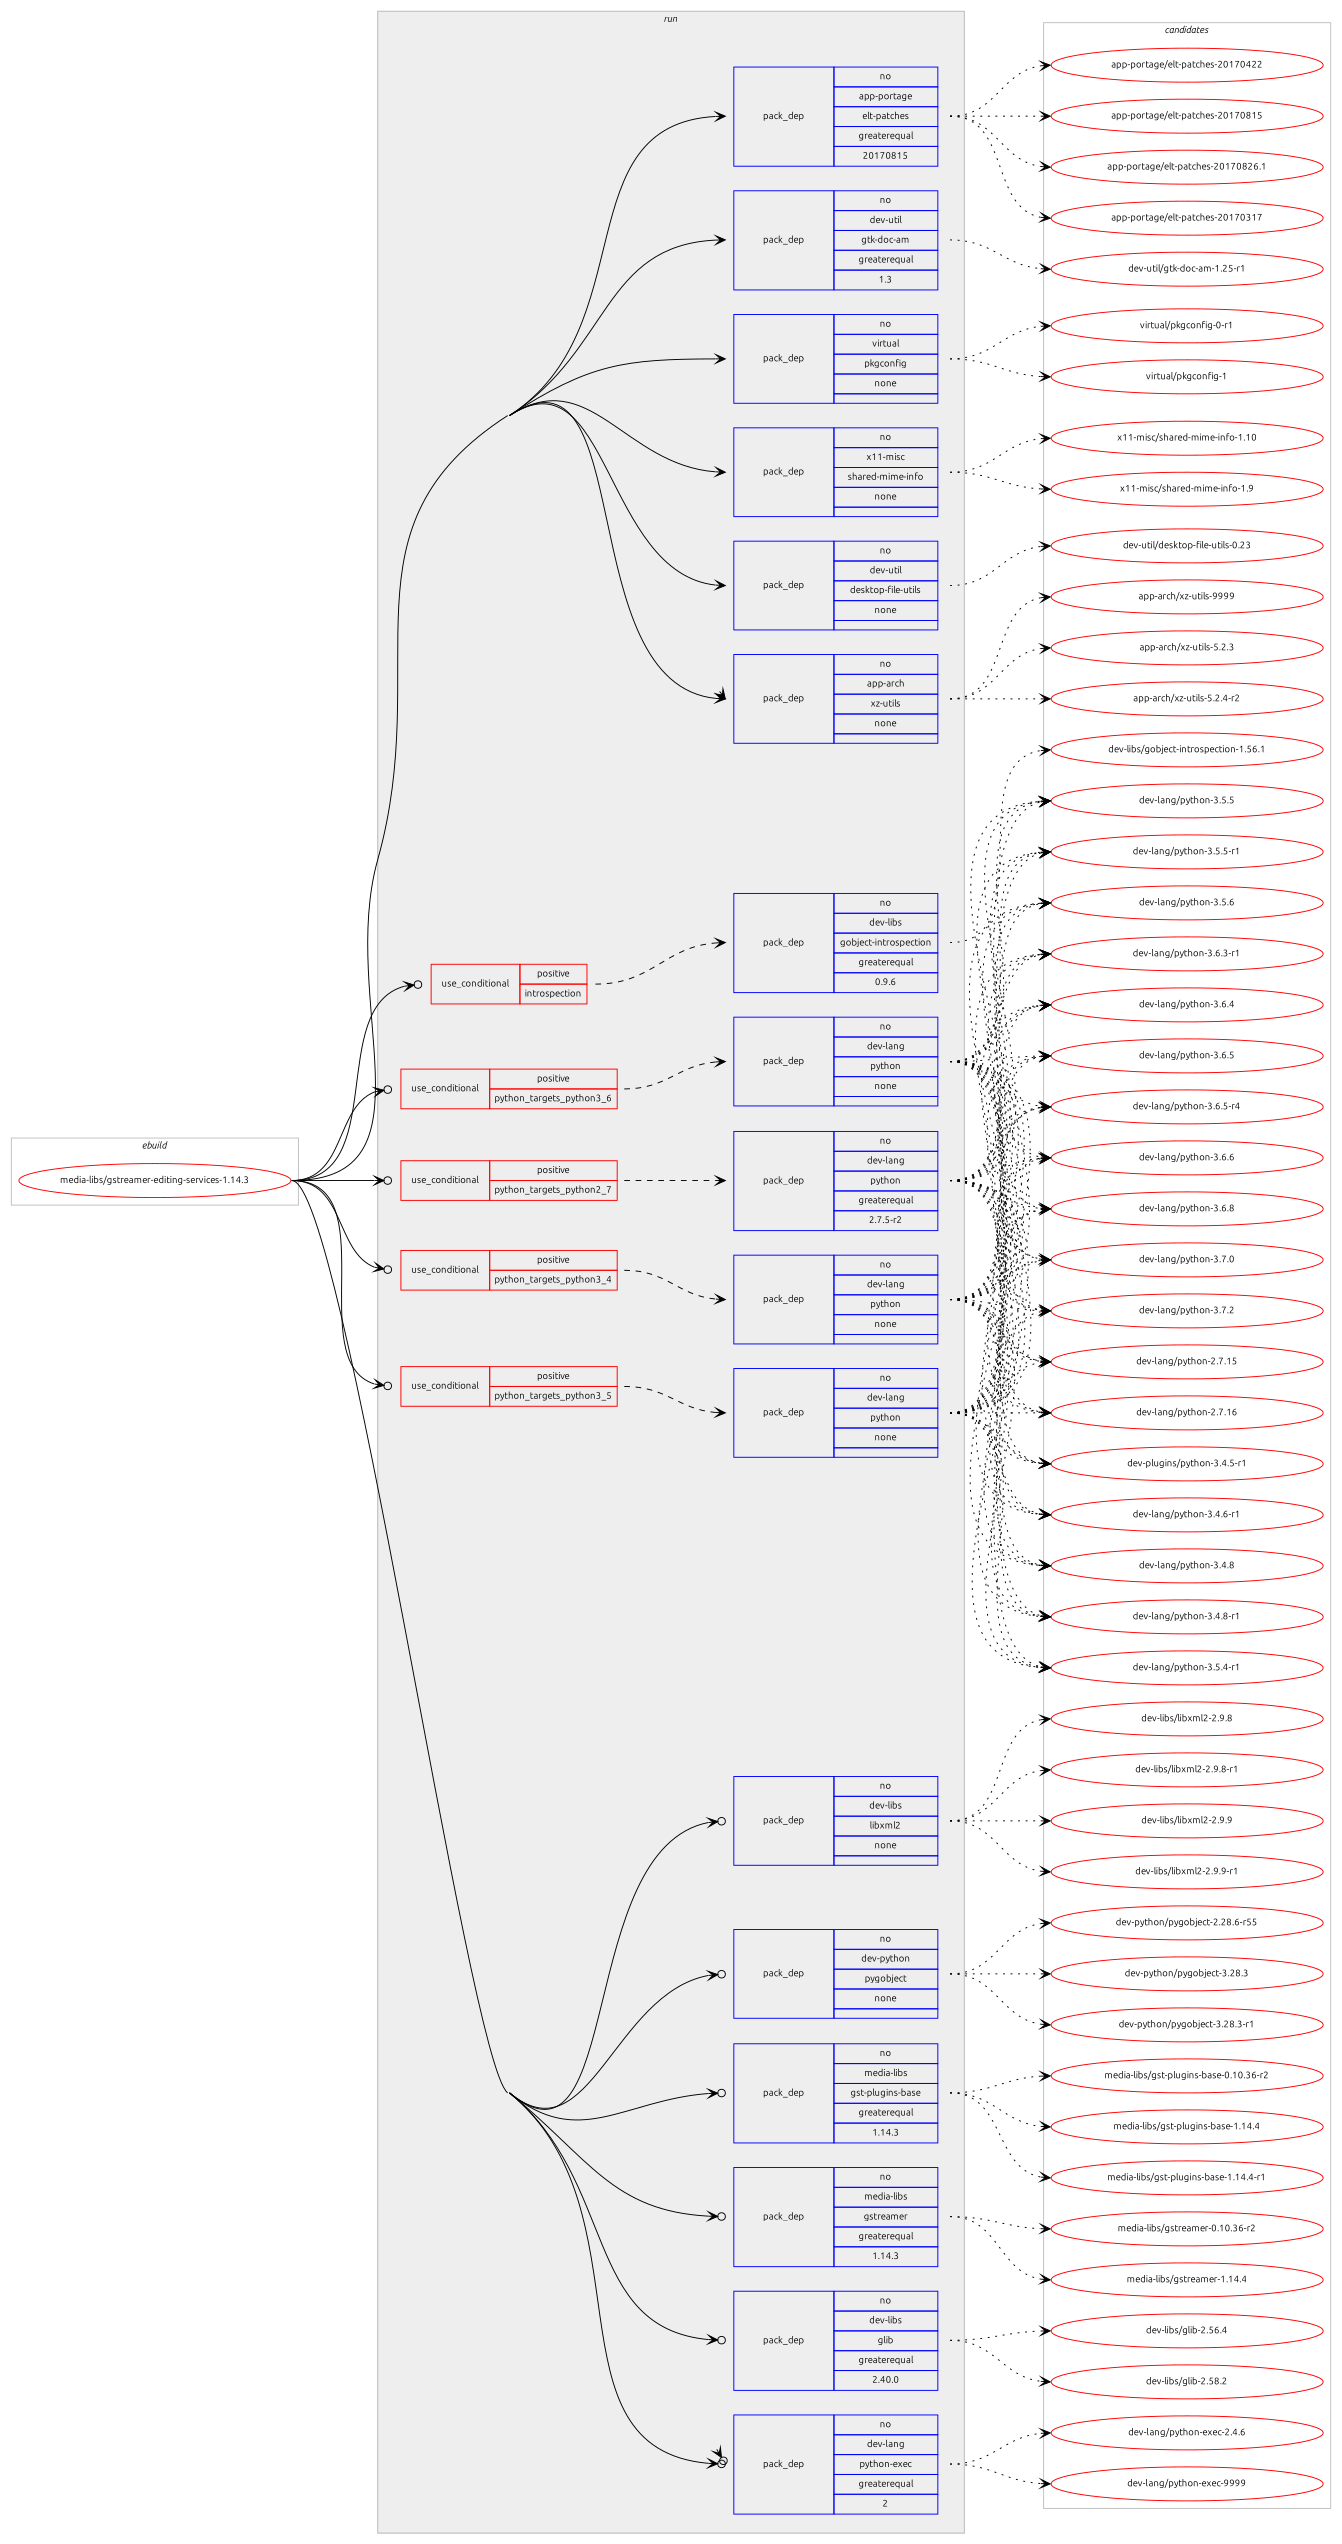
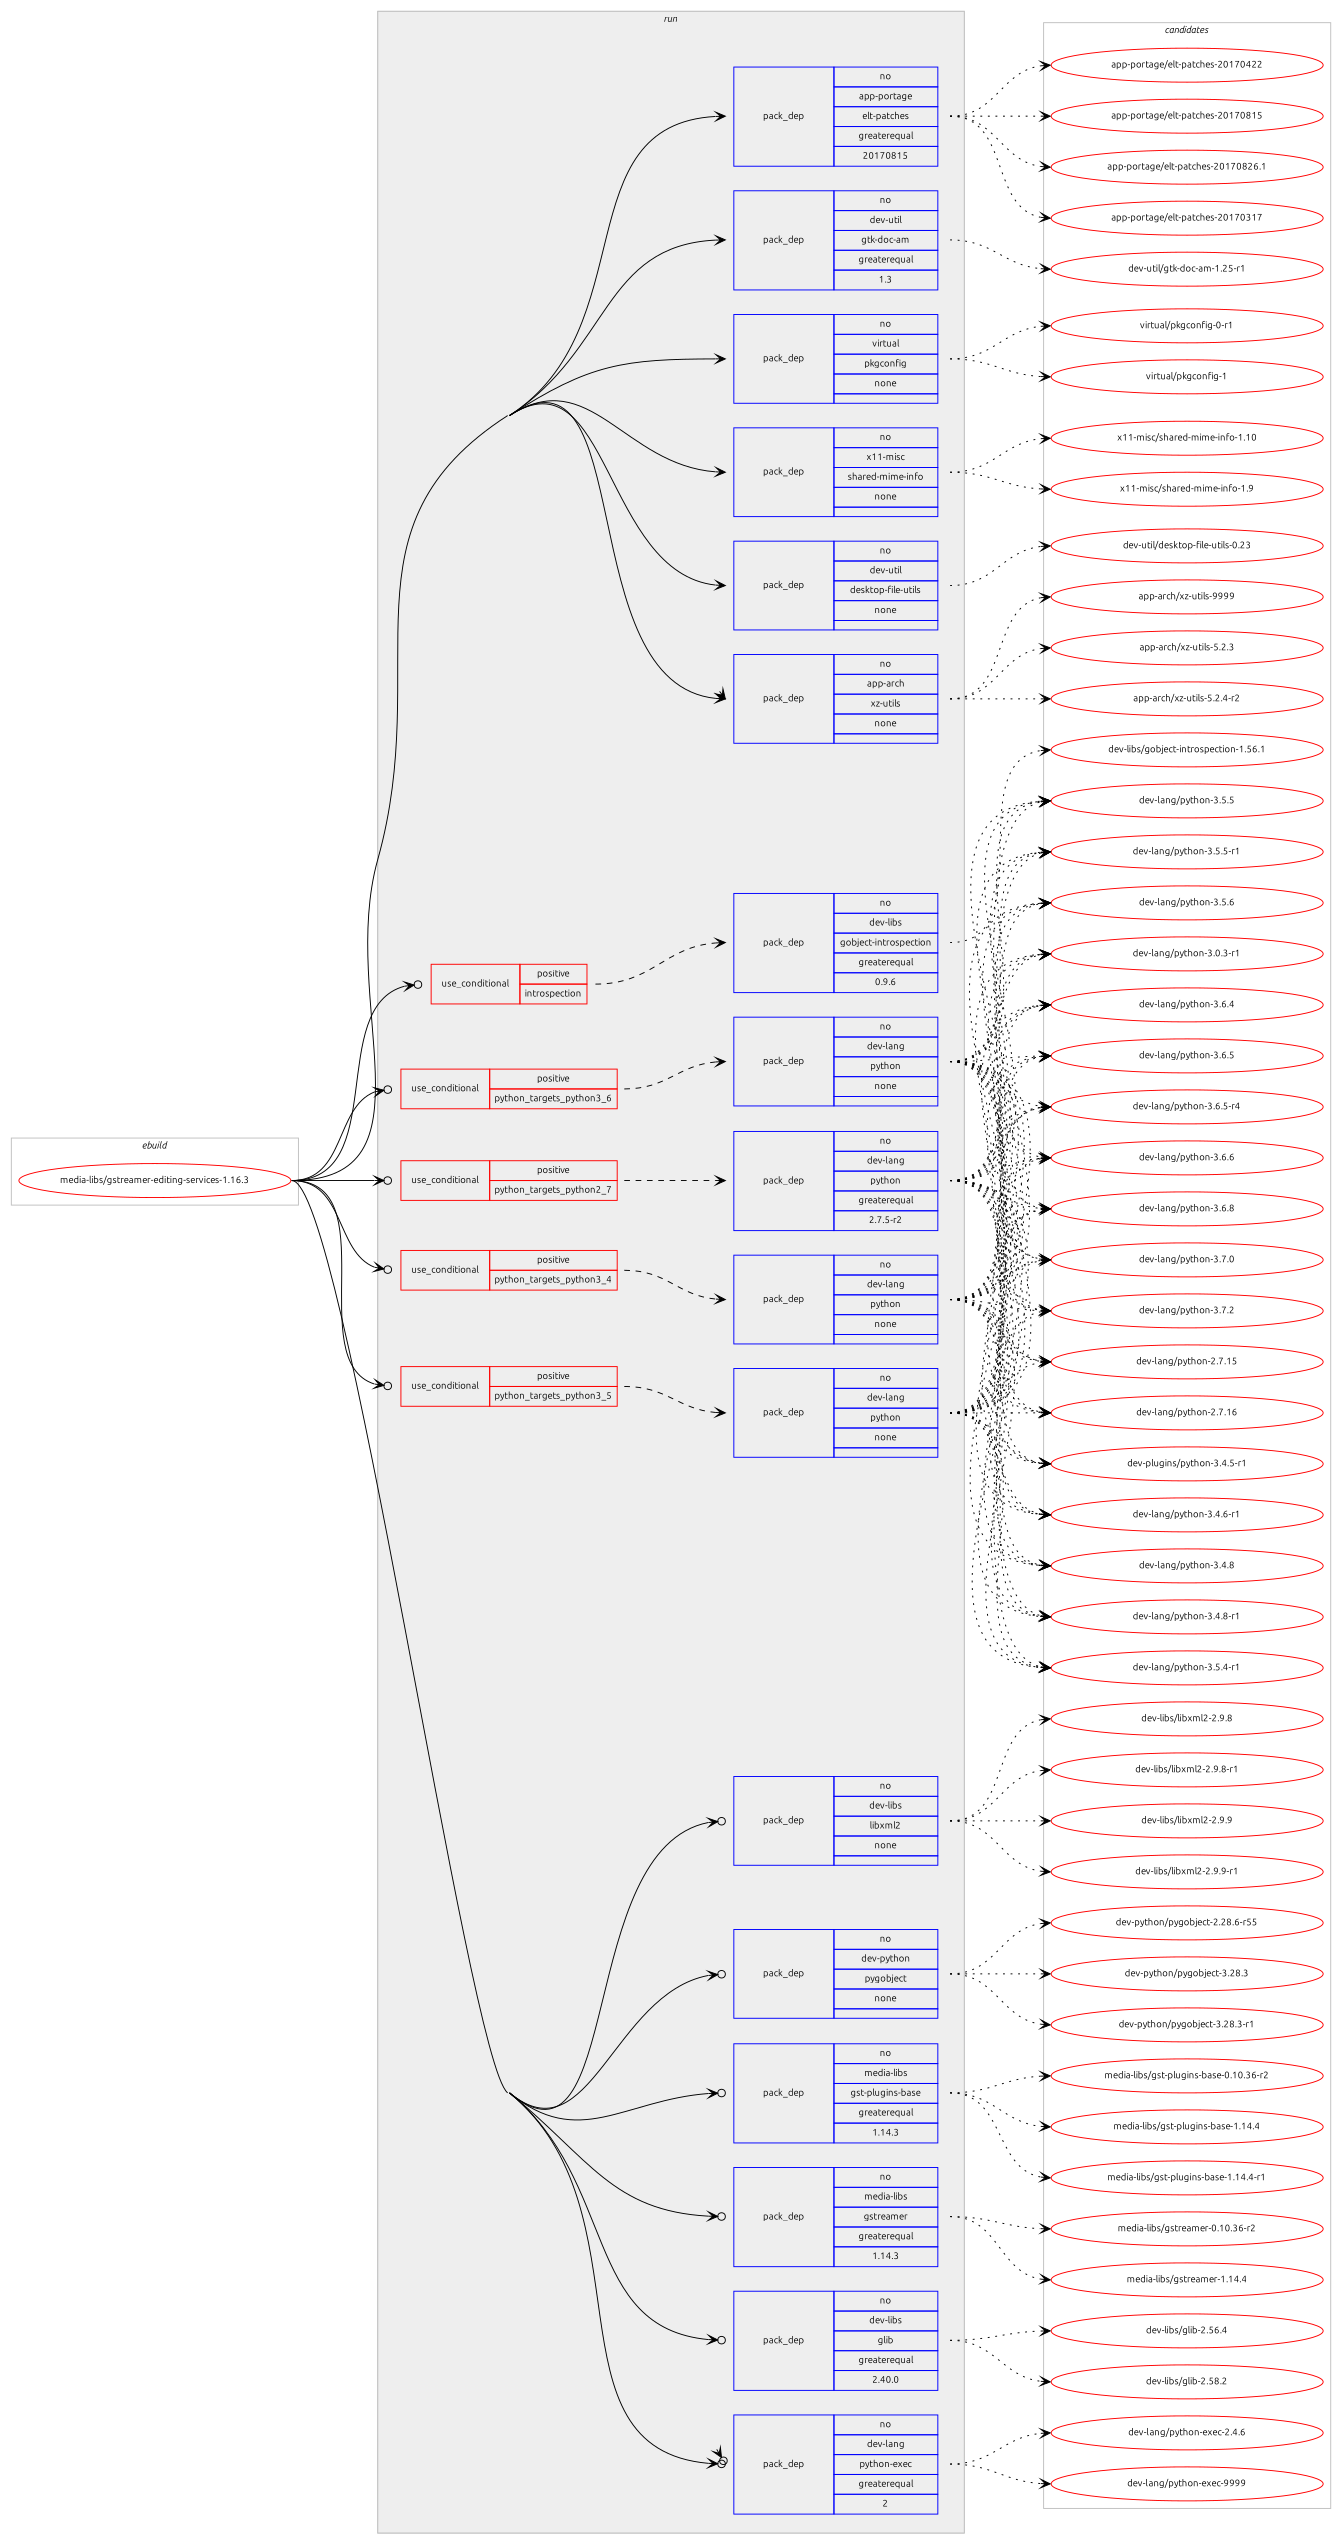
(1187, 954) -> (1187, 954)
(155, 1181) -> (155, 1181)
